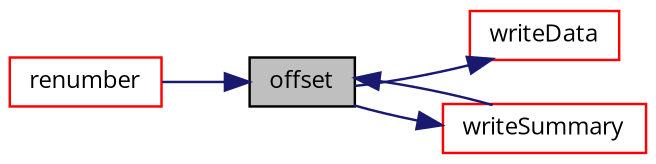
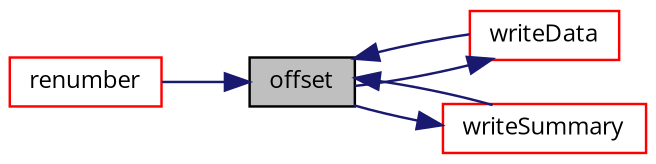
none -> (424, 42)
